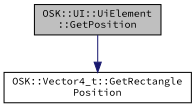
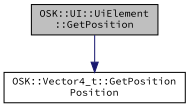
(98, 88) -> (95, 88)
